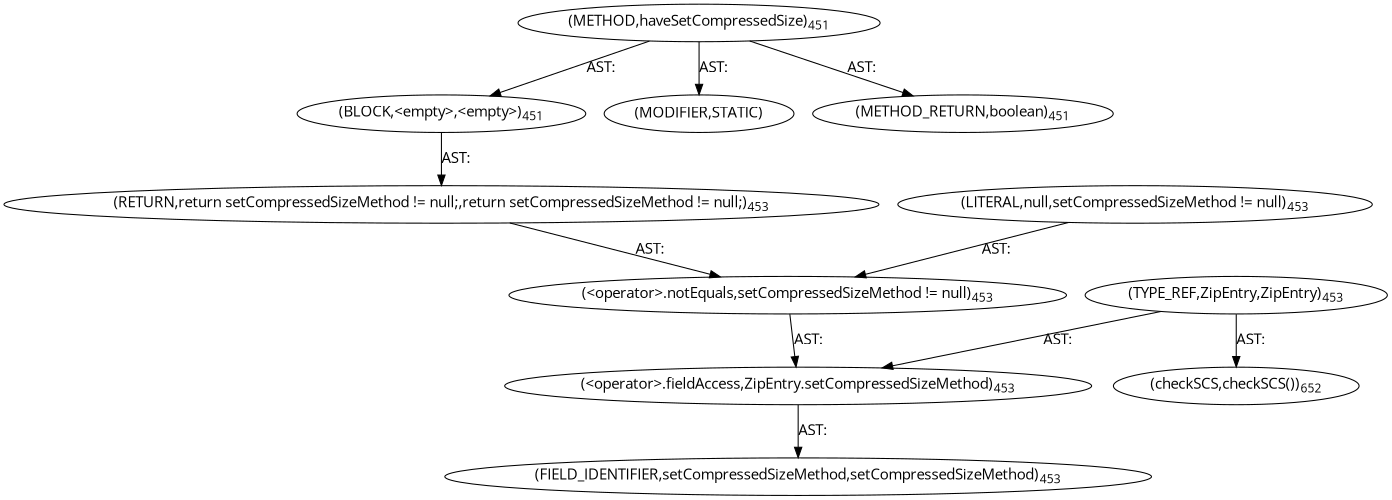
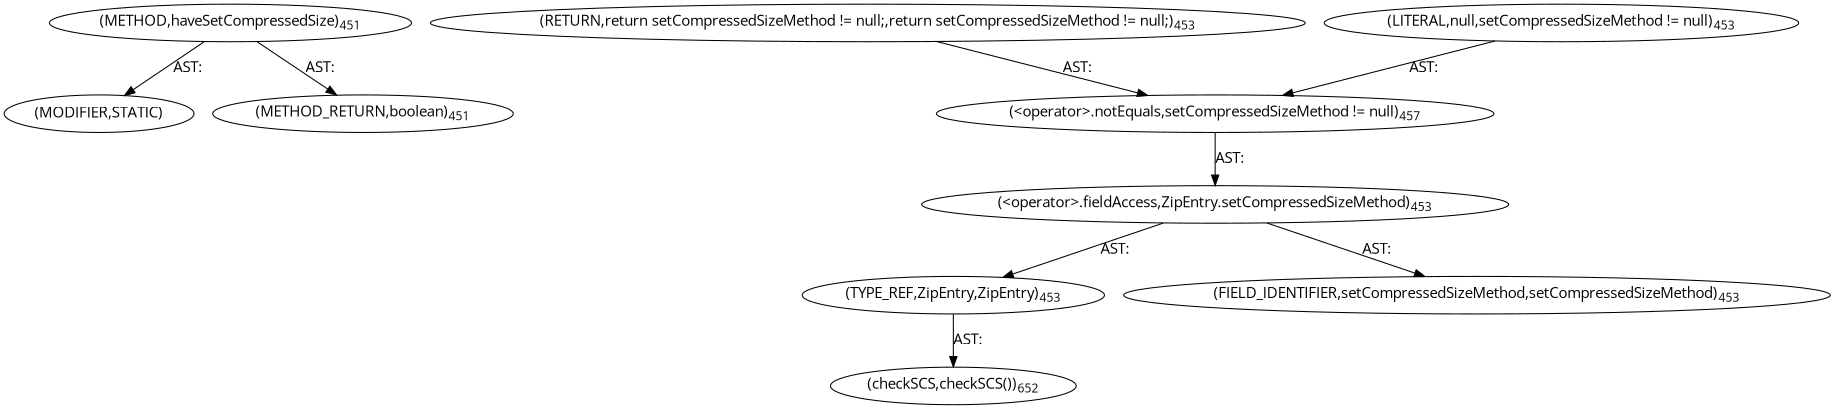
(441, 114) -> none
(983, 294) -> (1410, 112)
(1027, 339) -> (1088, 249)
